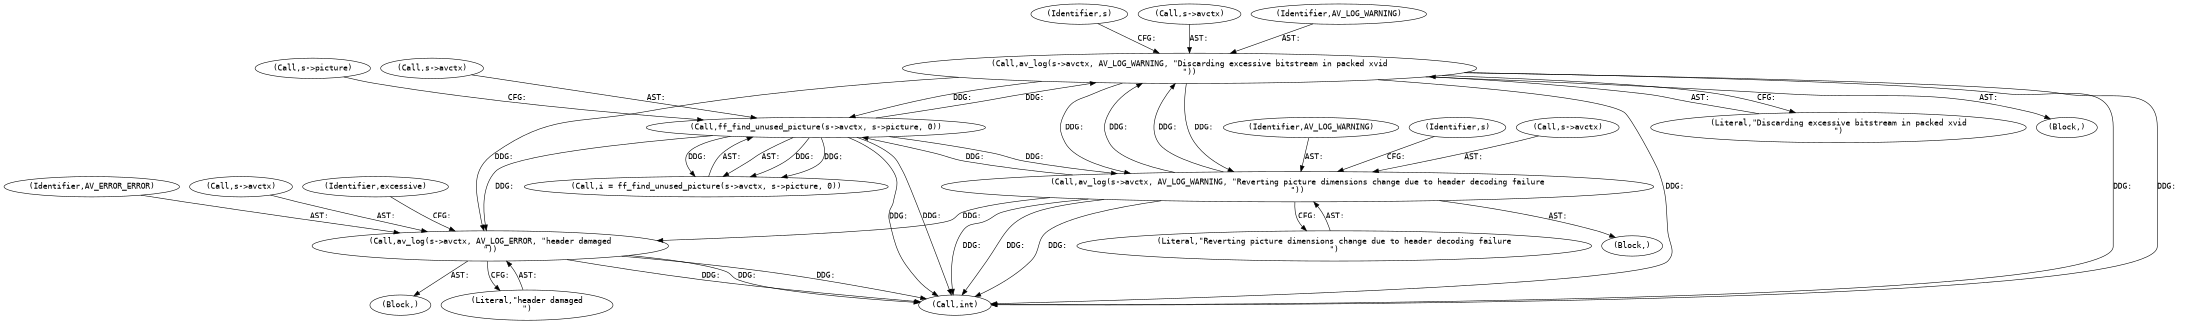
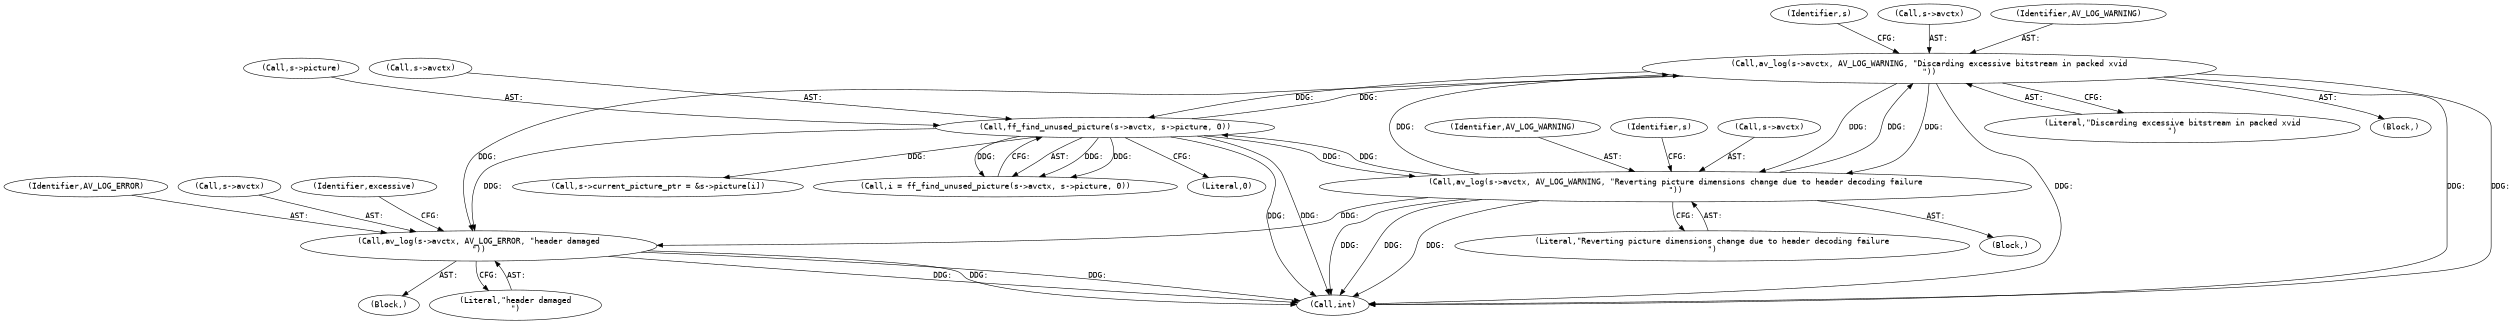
(520, 98) -> (517, 98)
(734, 157) -> (1024, 157)
(92, 187) -> (86, 187)
none -> (658, 187)
none -> (1227, 187)
